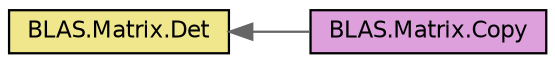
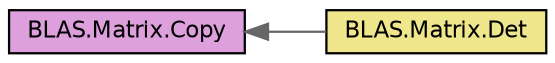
(281, 32) -> (297, 32)
